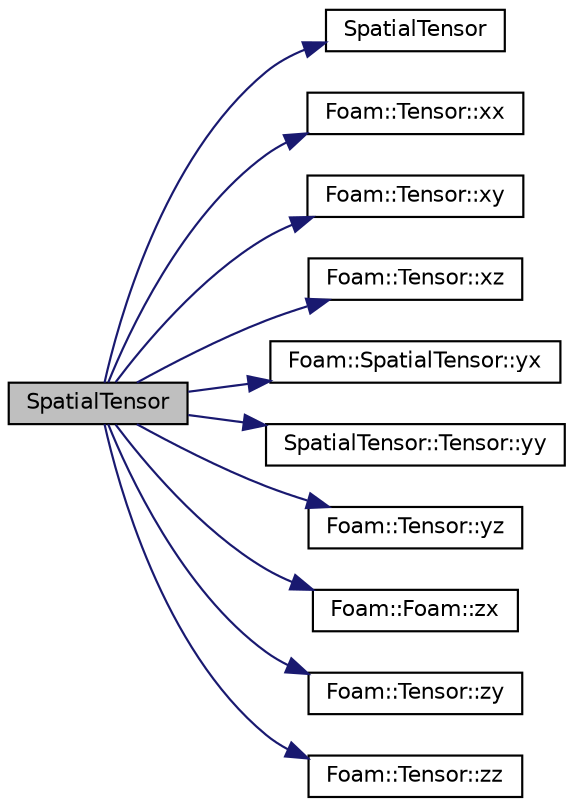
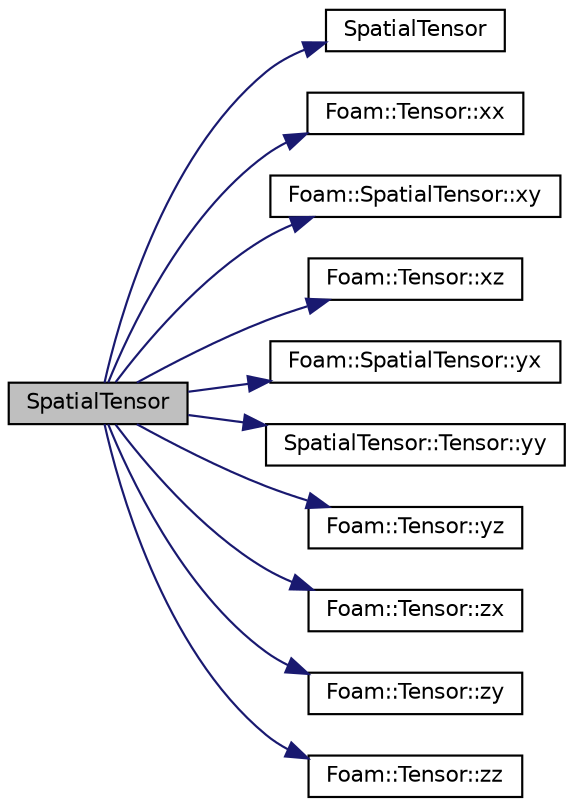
(415, 196) -> (415, 196)
(415, 611) -> (415, 611)
